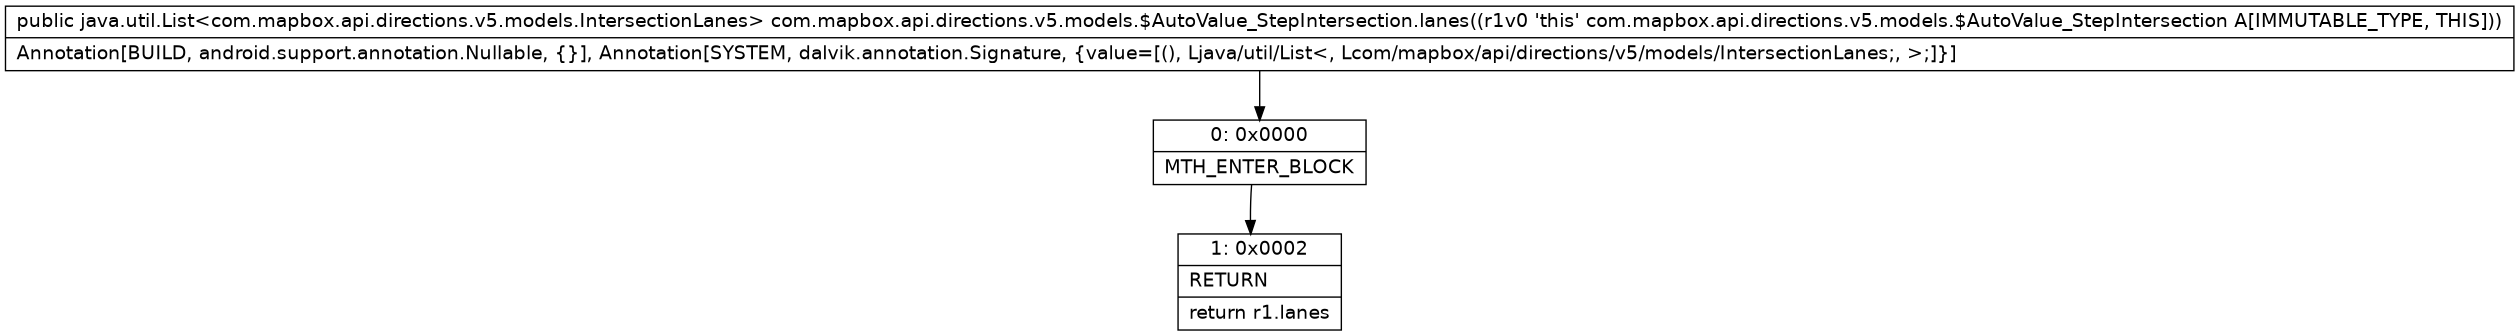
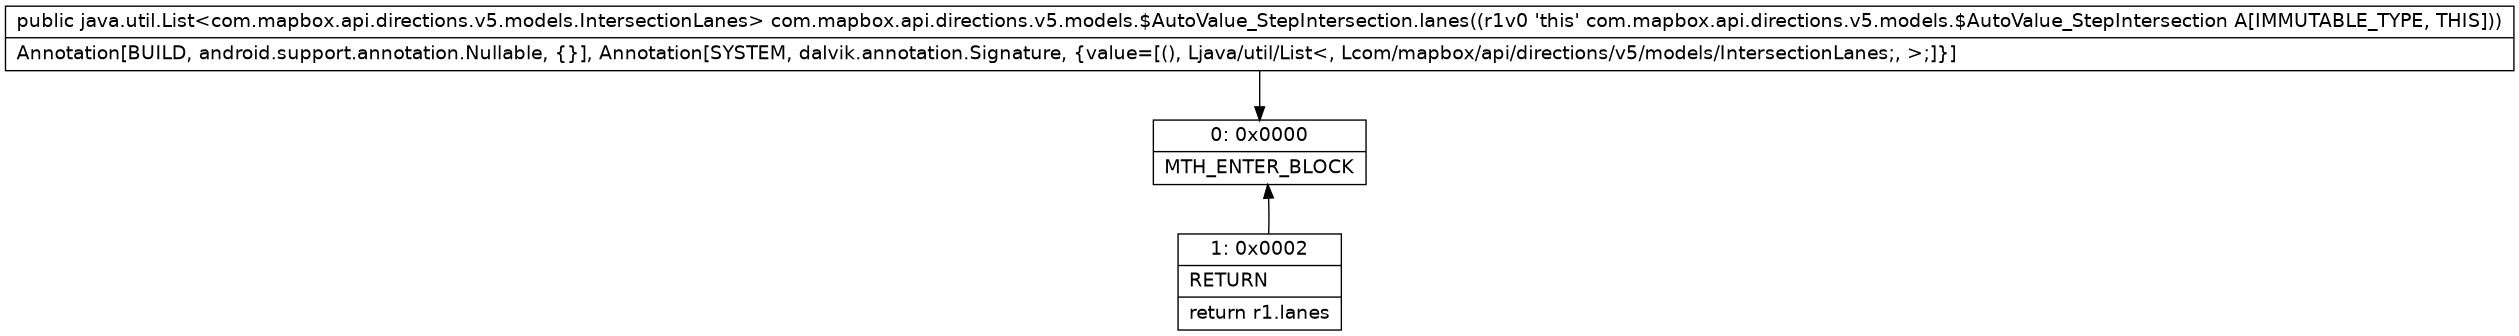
(1251, 202) -> (1269, 216)
